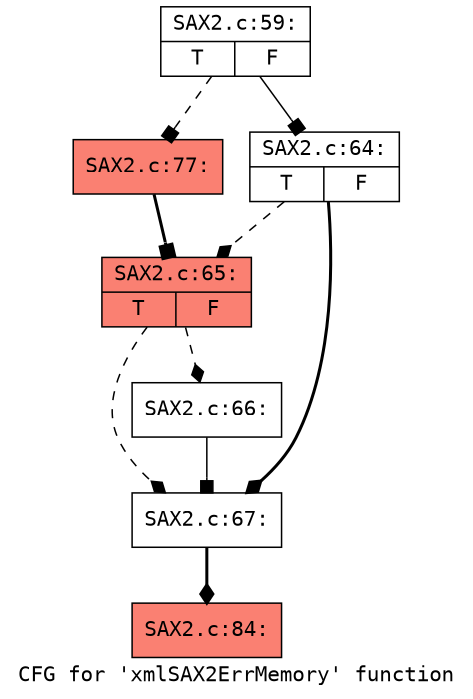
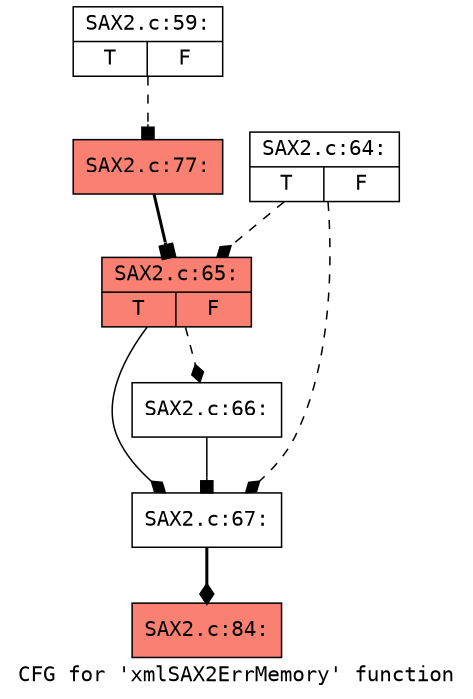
(276, 98) -> none
(323, 350) -> (322, 350)
(113, 406) -> (113, 406)
